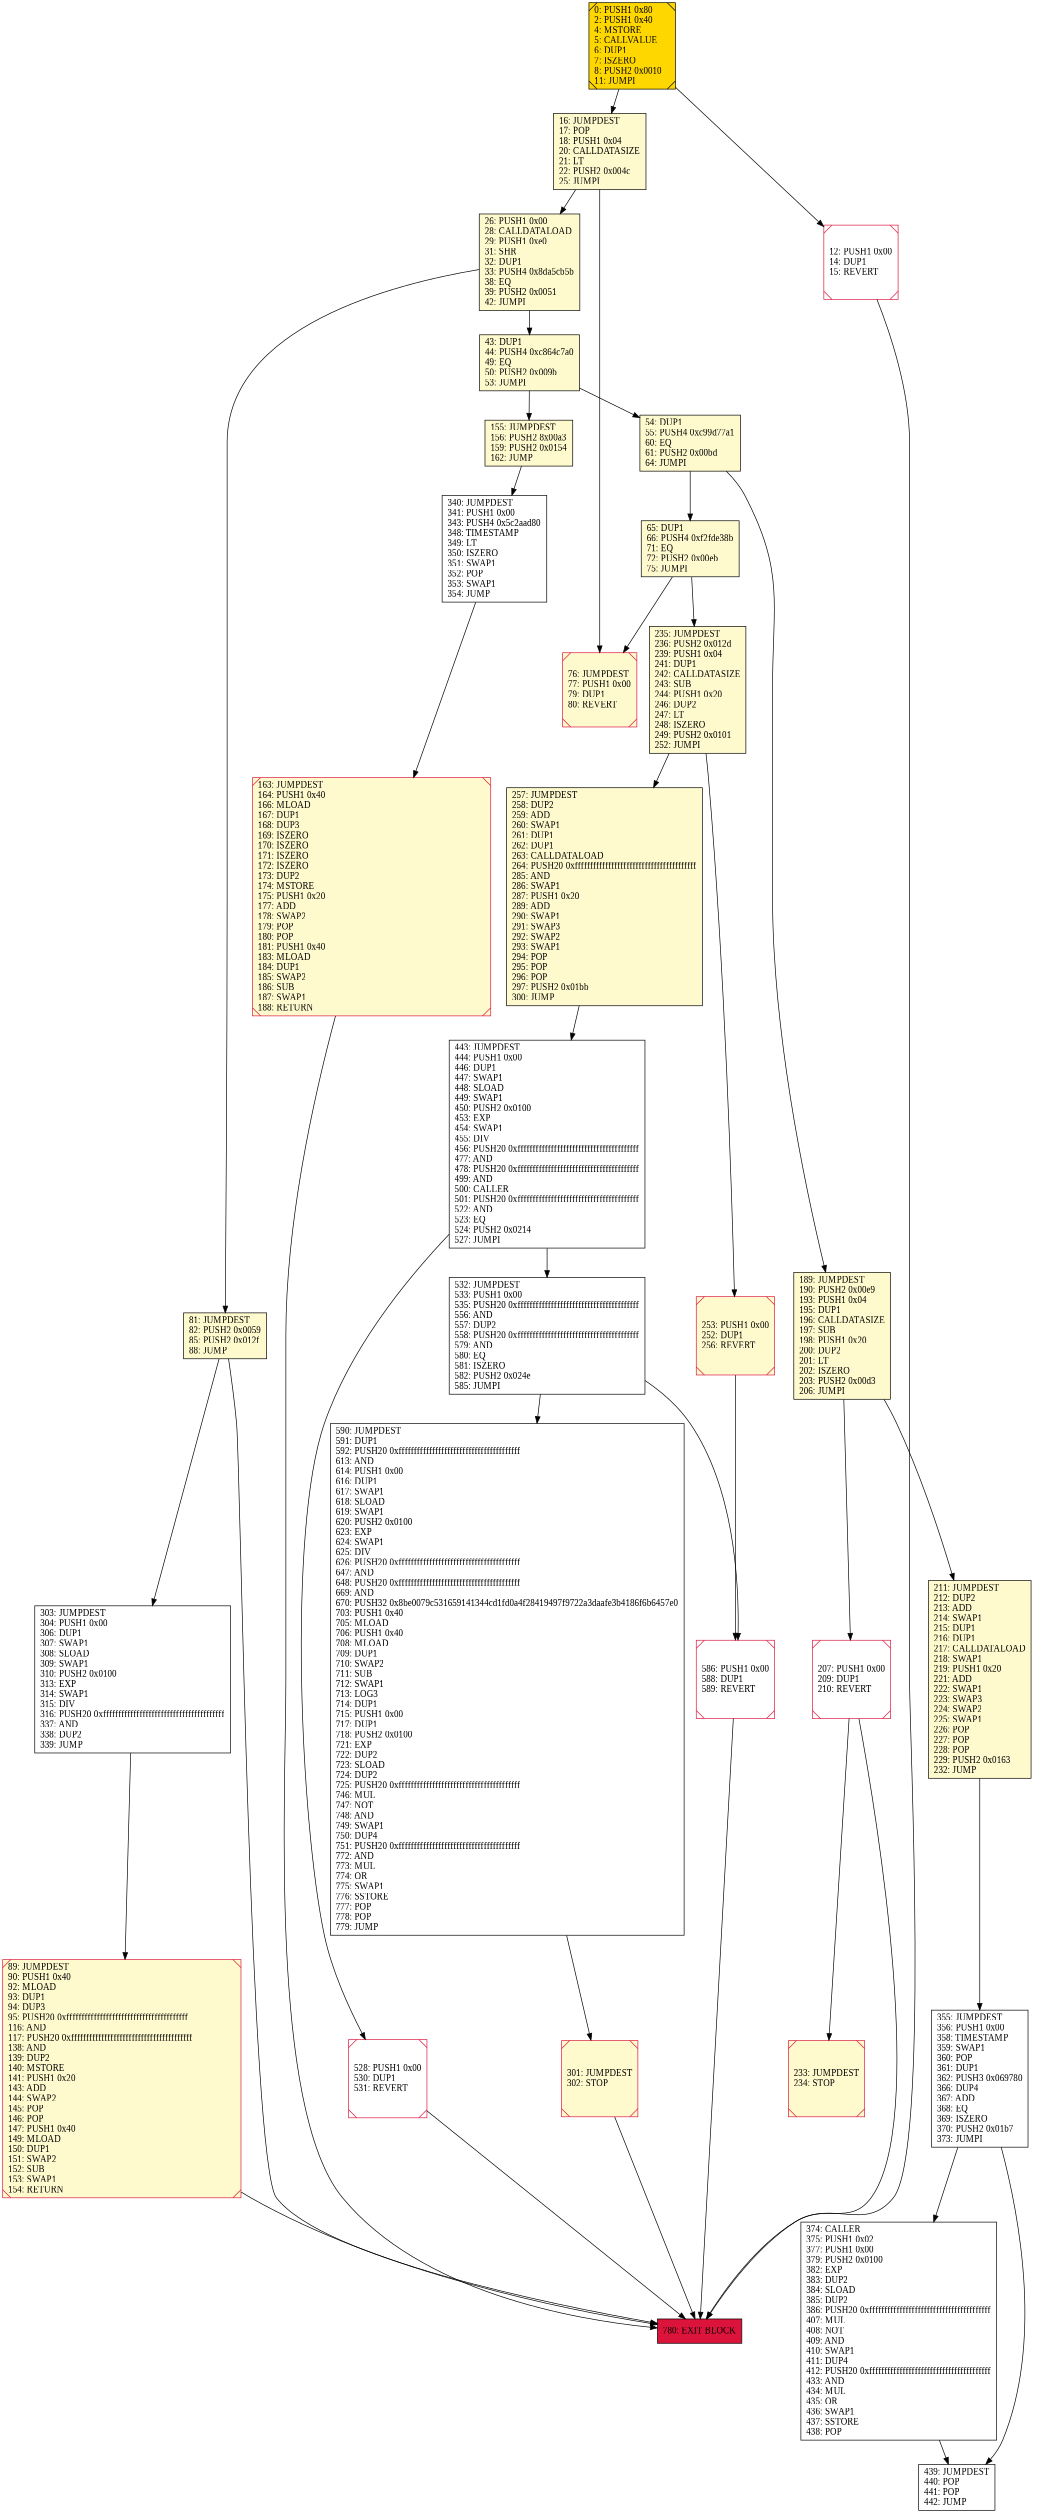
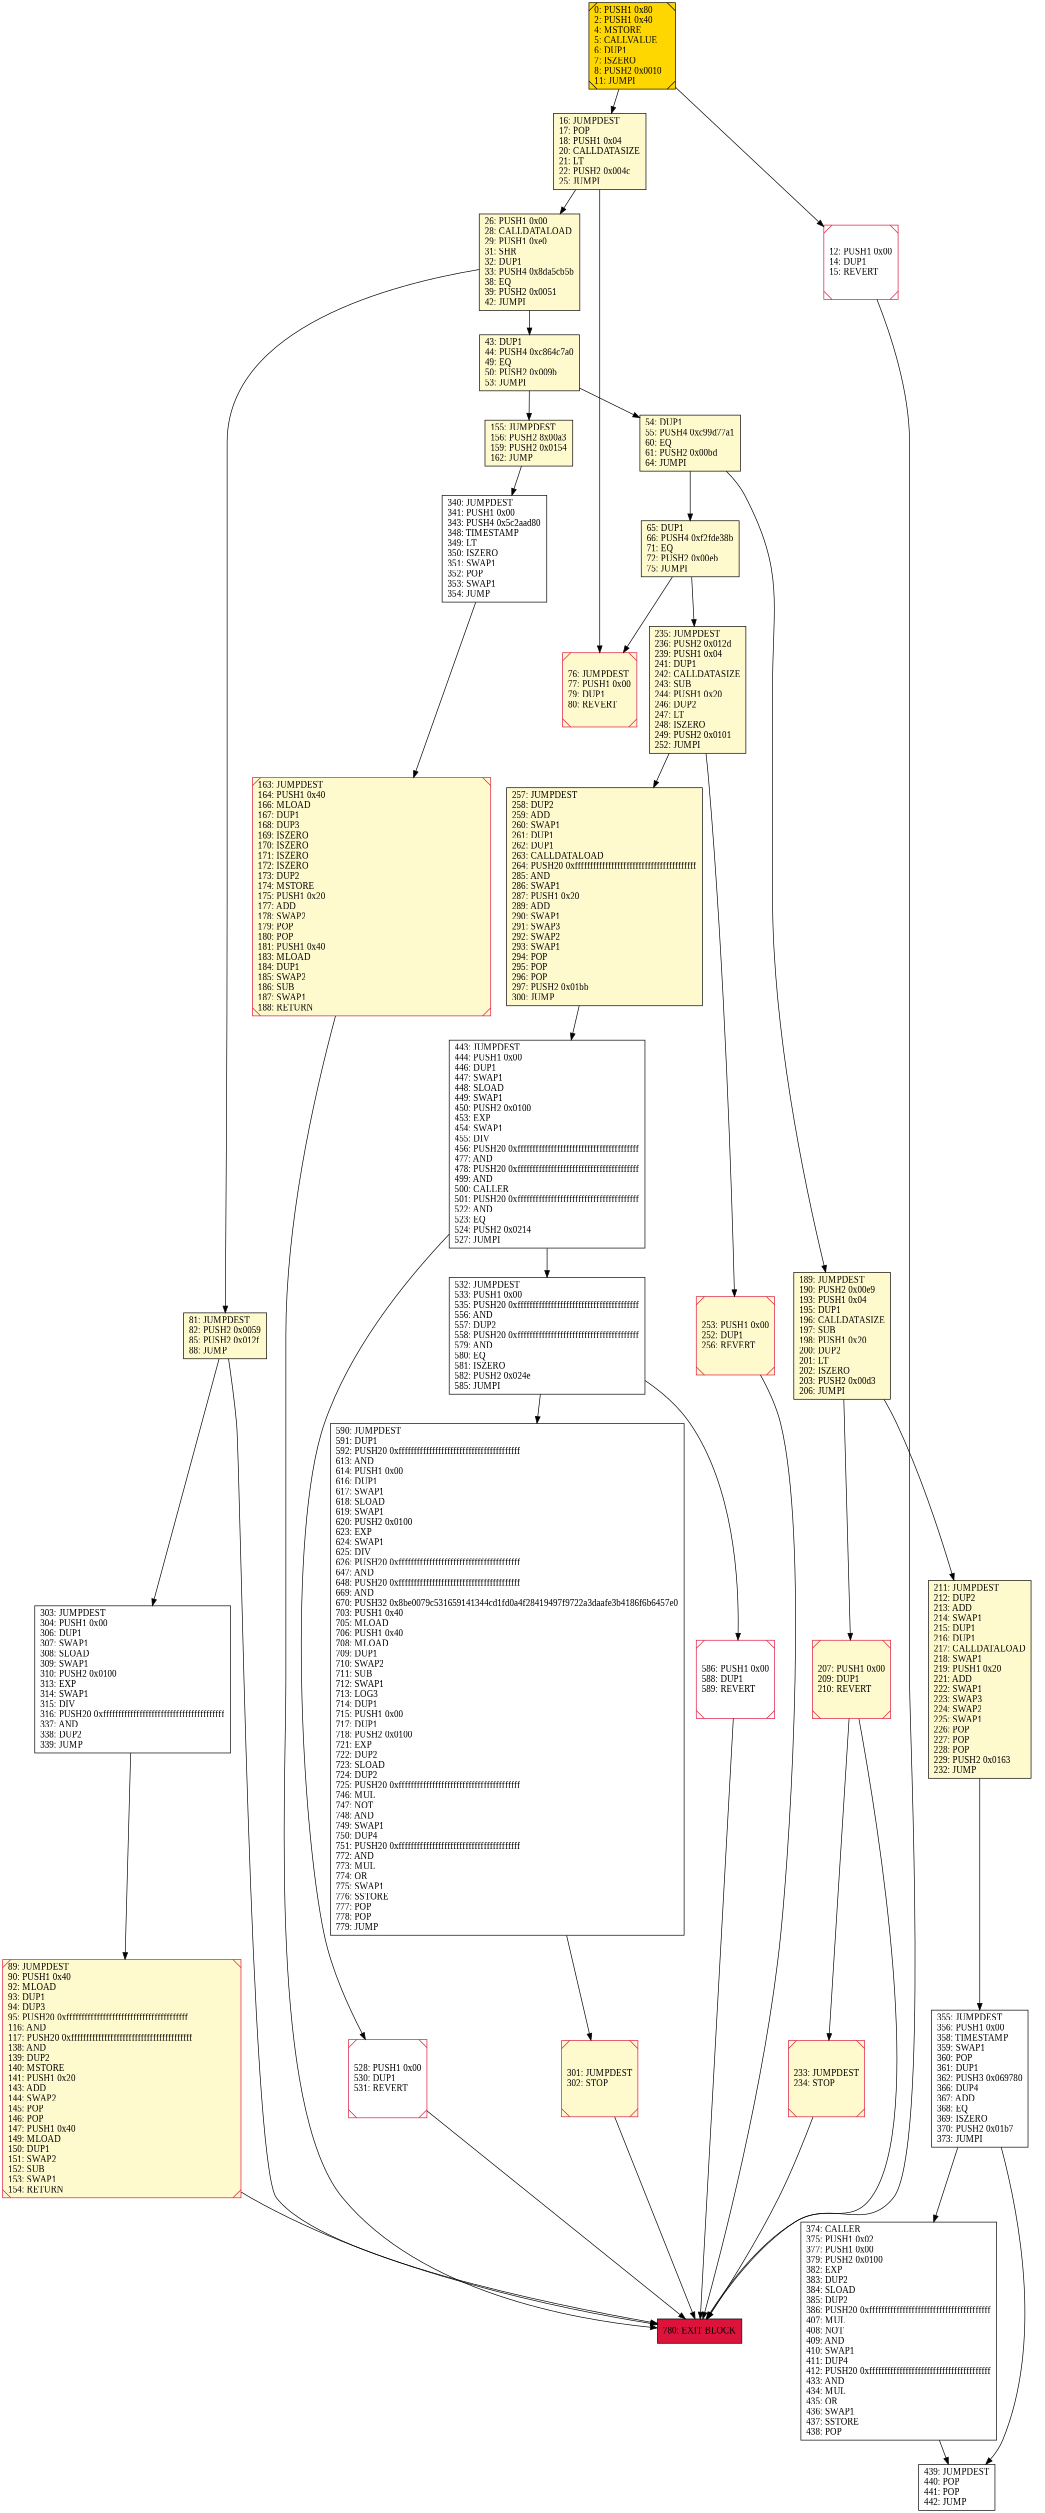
(735, 1504) -> (788, 1845)
(852, 1679) -> (852, 1679)
none -> (768, 2218)
